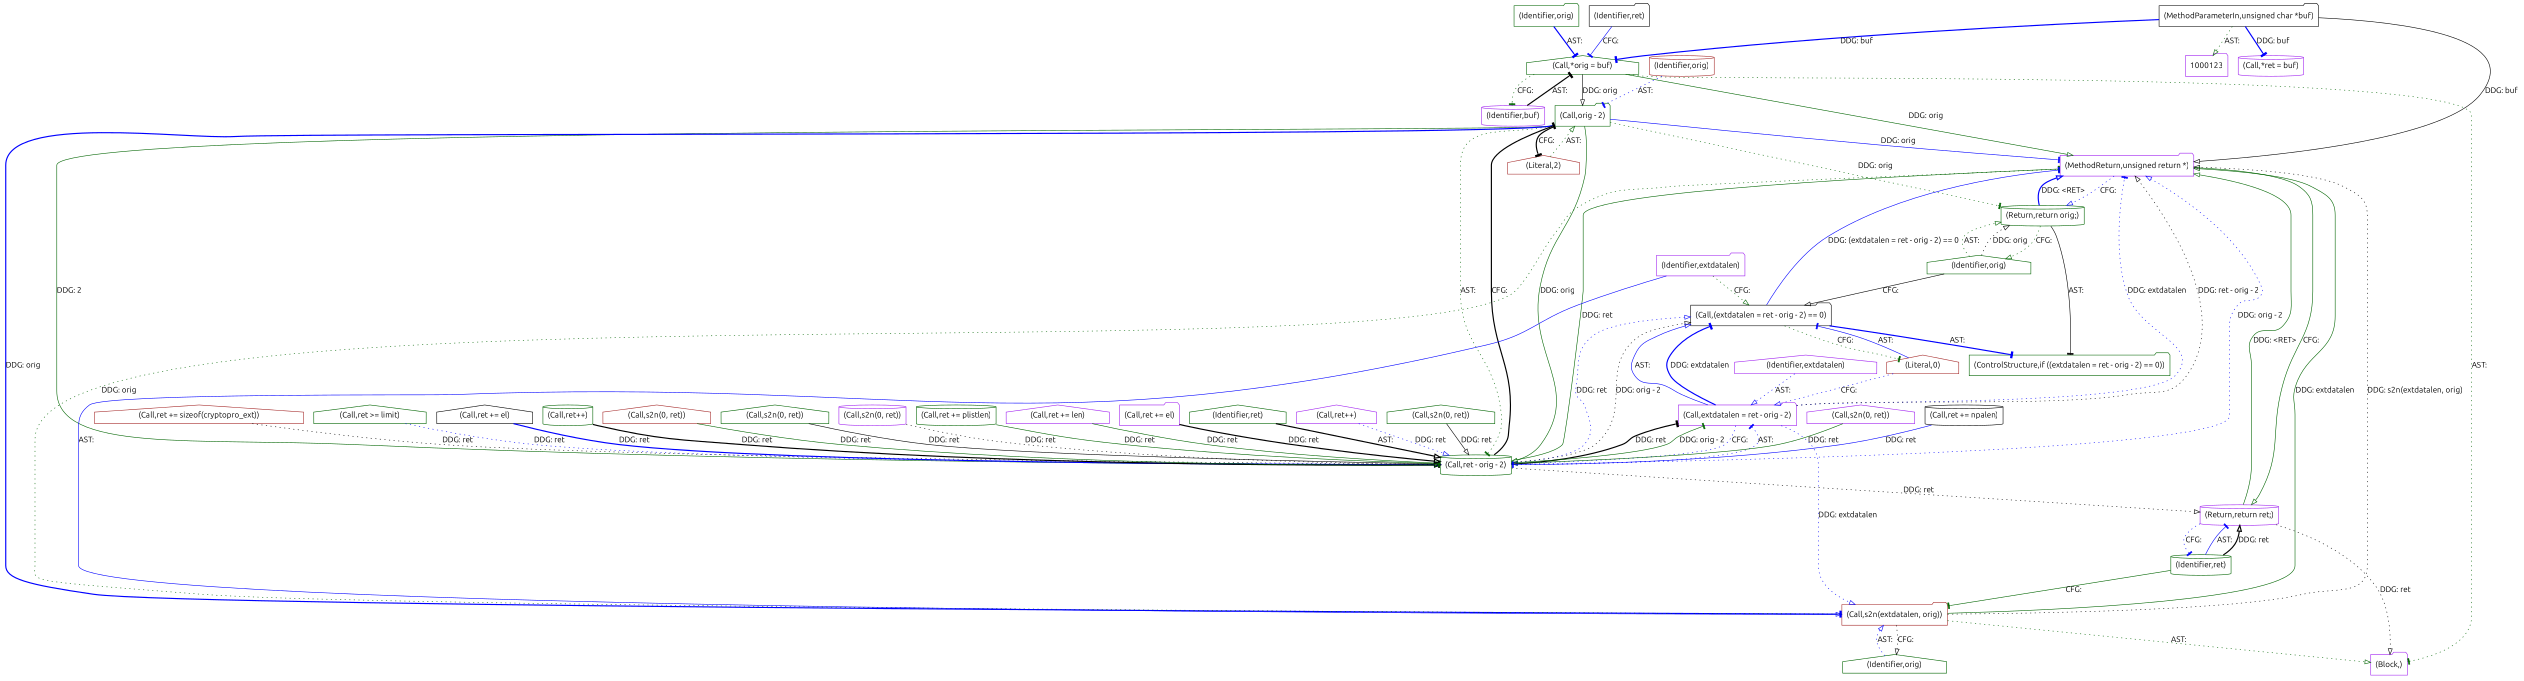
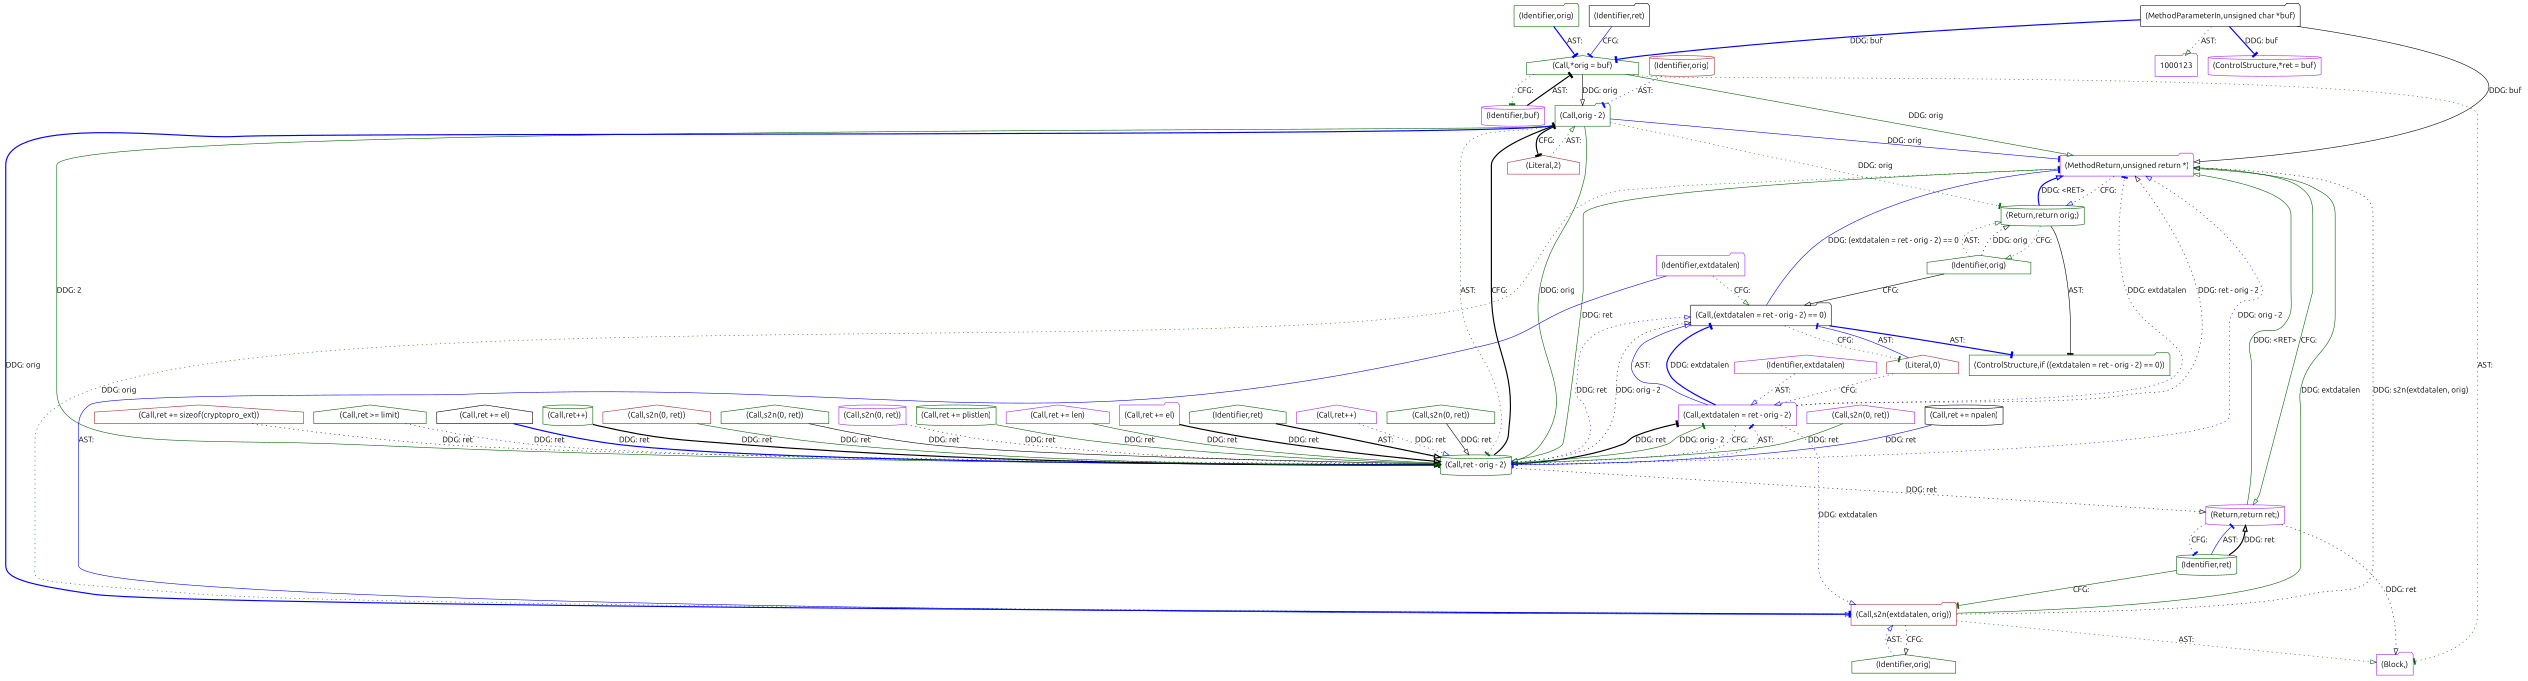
(2271, 66) -> (2265, 66)
